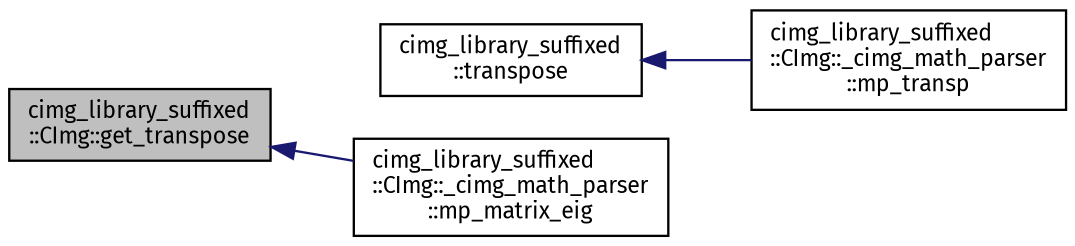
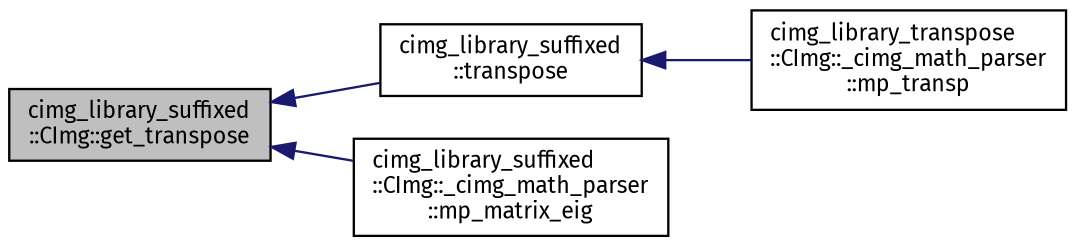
(909, 60) -> (909, 60)
none -> (338, 90)
